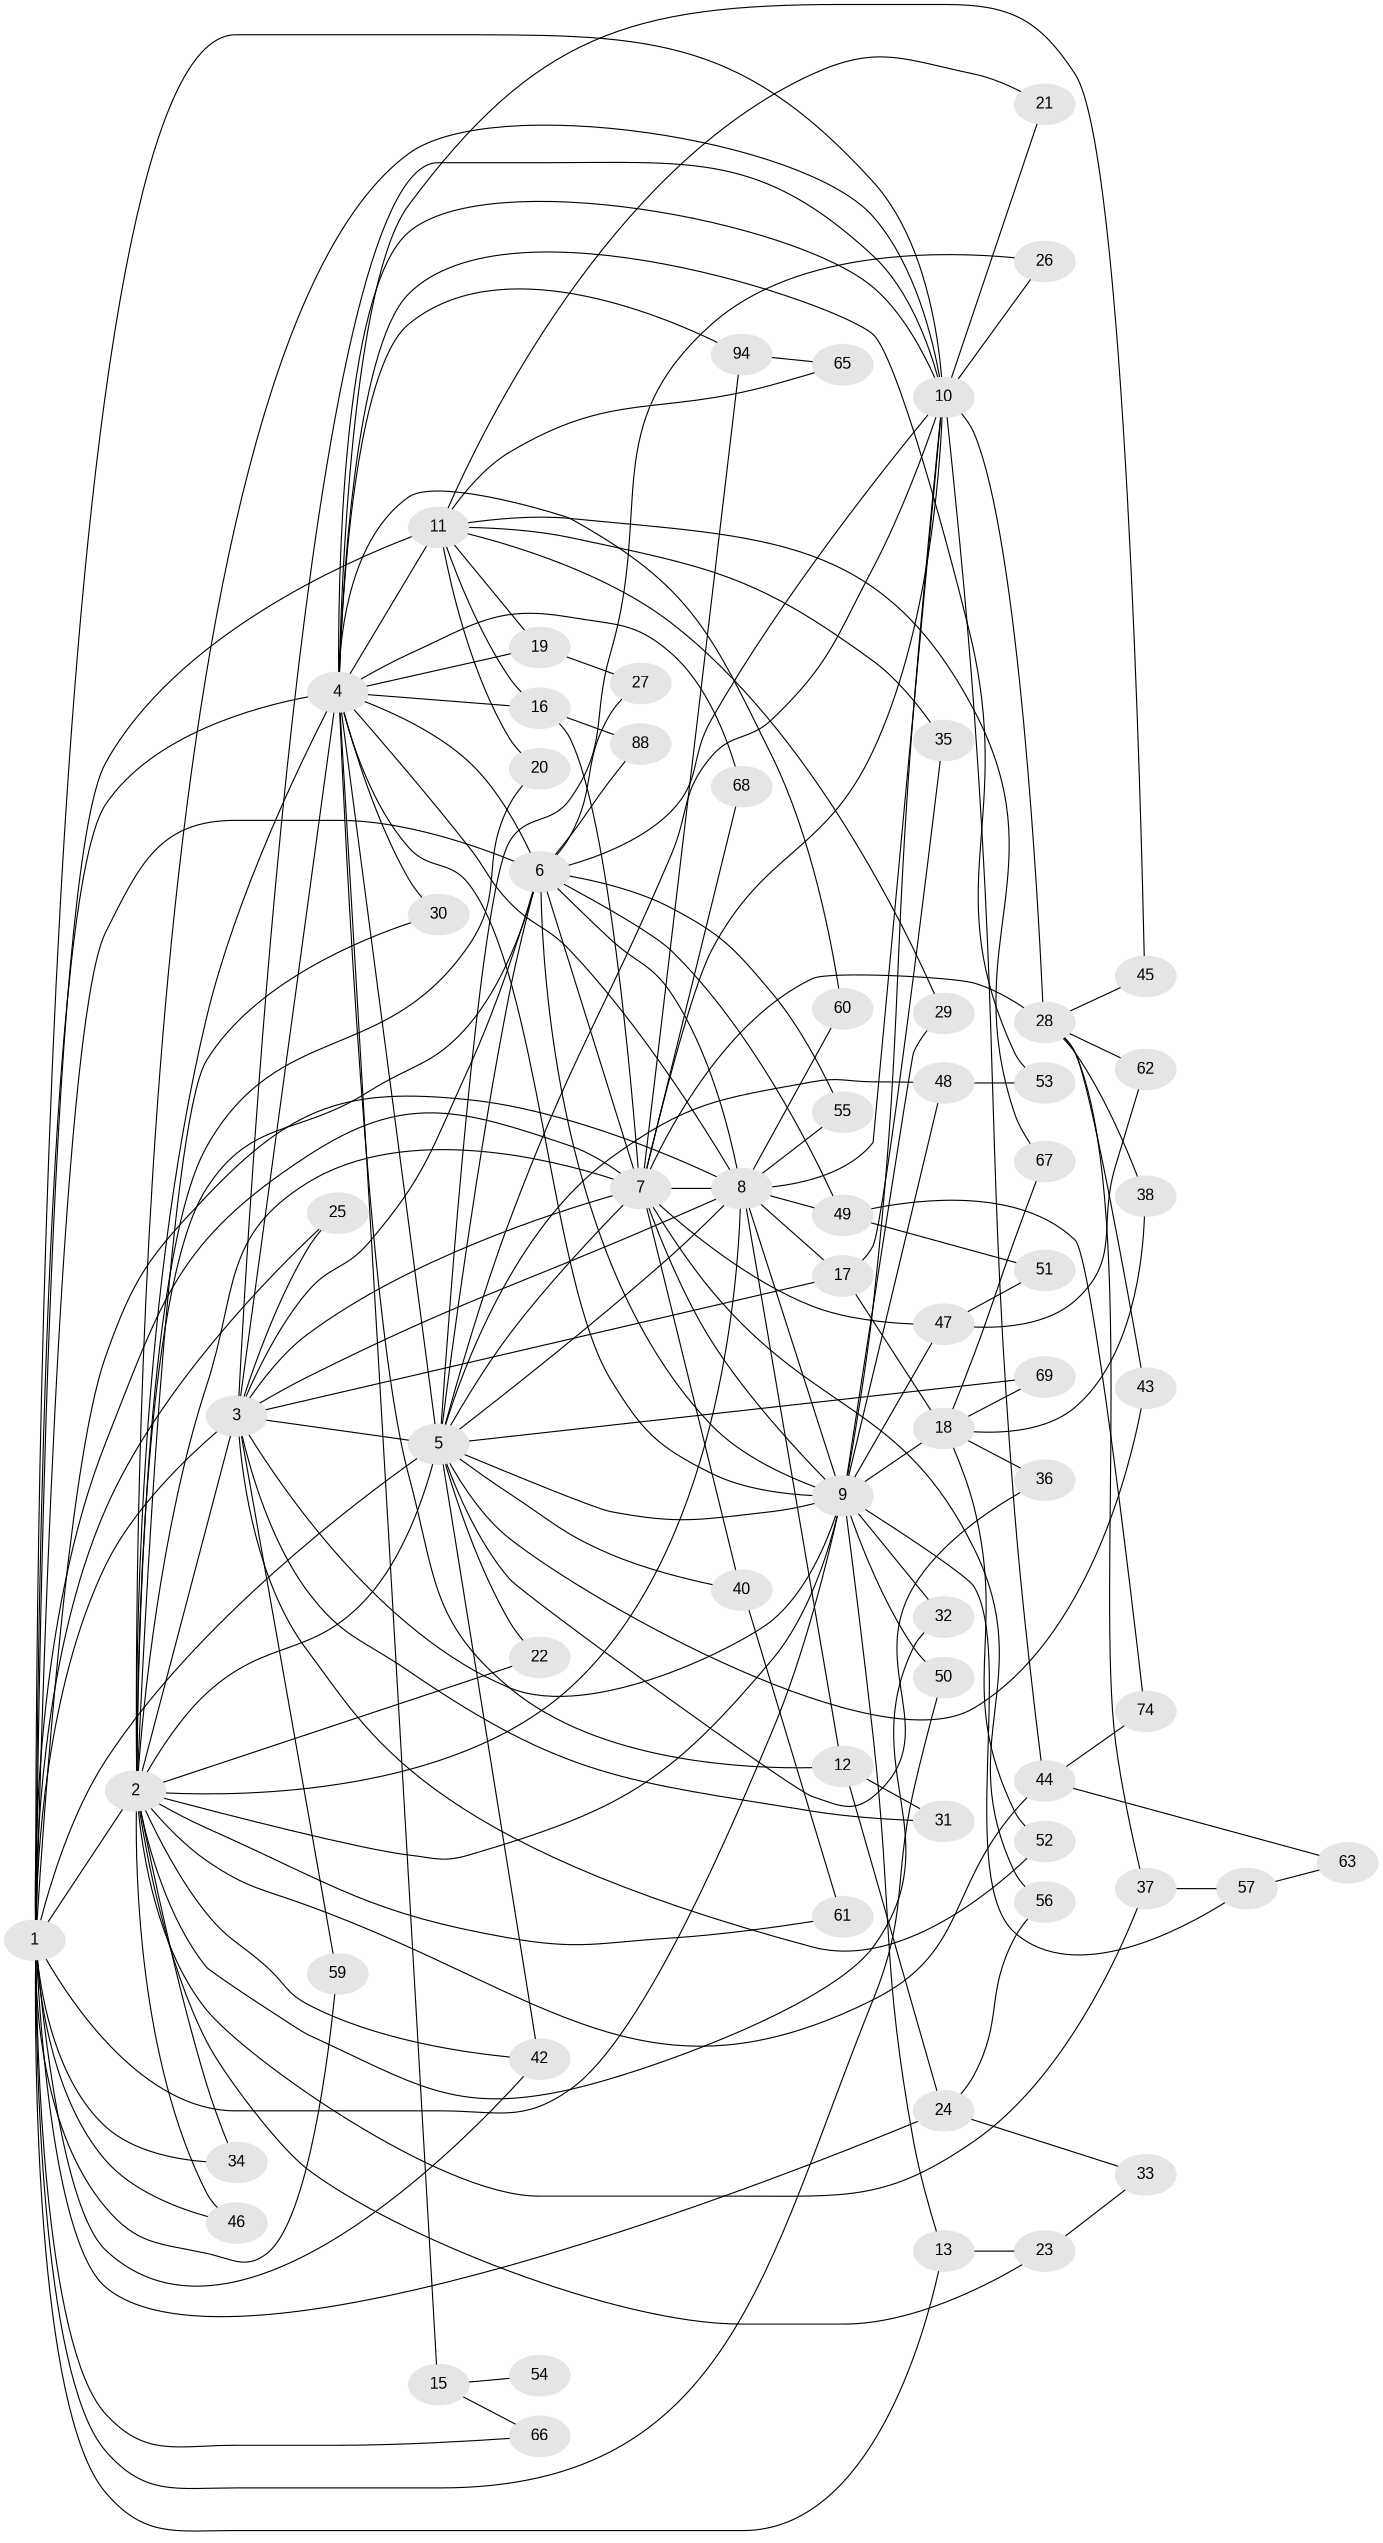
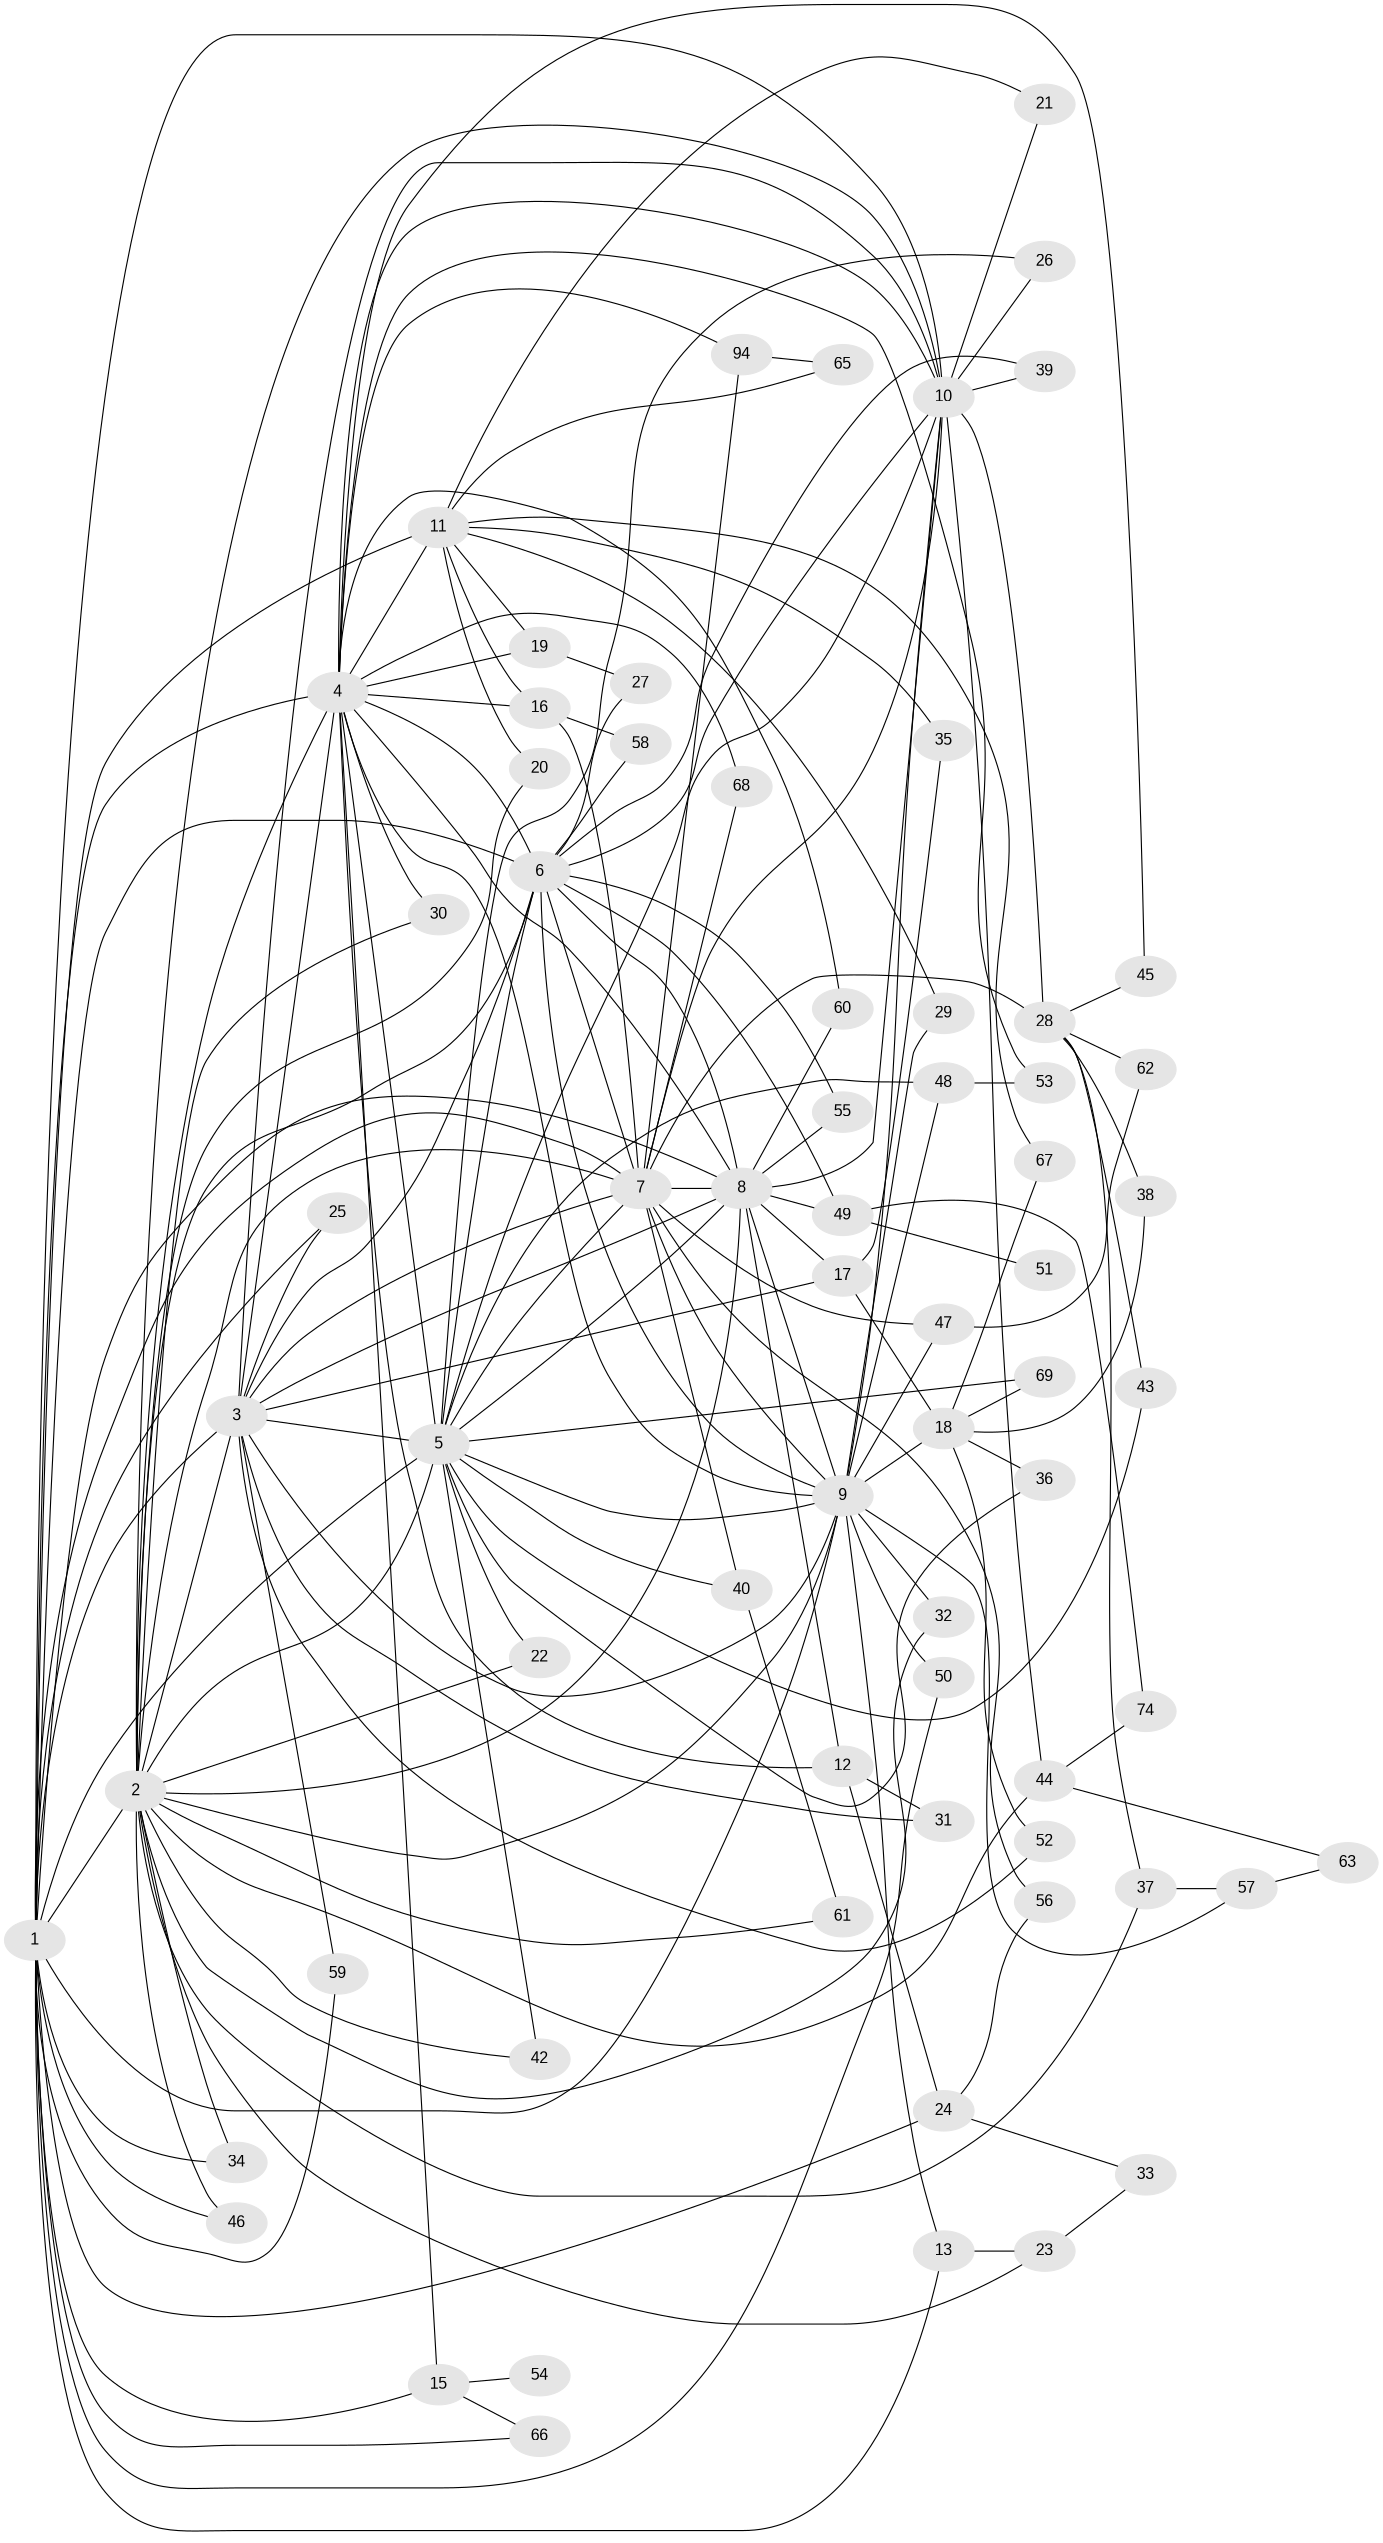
none -> (1045, 371)
(641, 744) -> (641, 744)
(985, 1302) -> none
(195, 2283) -> (79, 2330)
